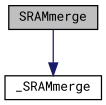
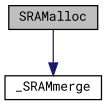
(53, 18) -> (53, 18)
